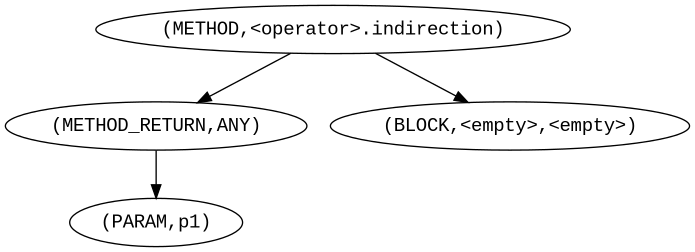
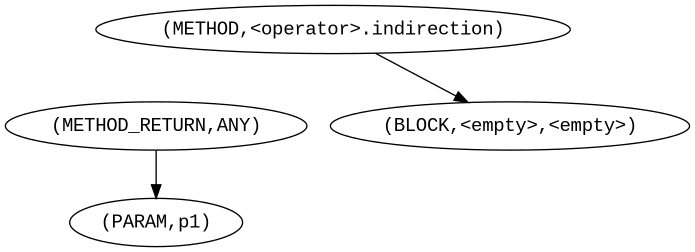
(250, 75) -> none
